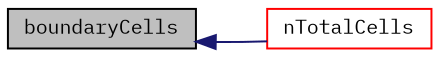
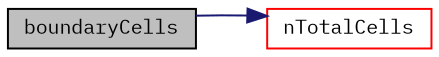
(242, 42) -> (221, 15)
